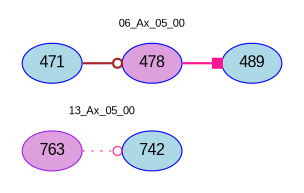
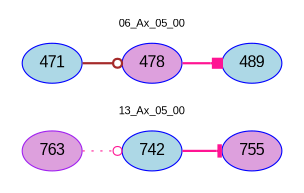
none -> (252, 151)
